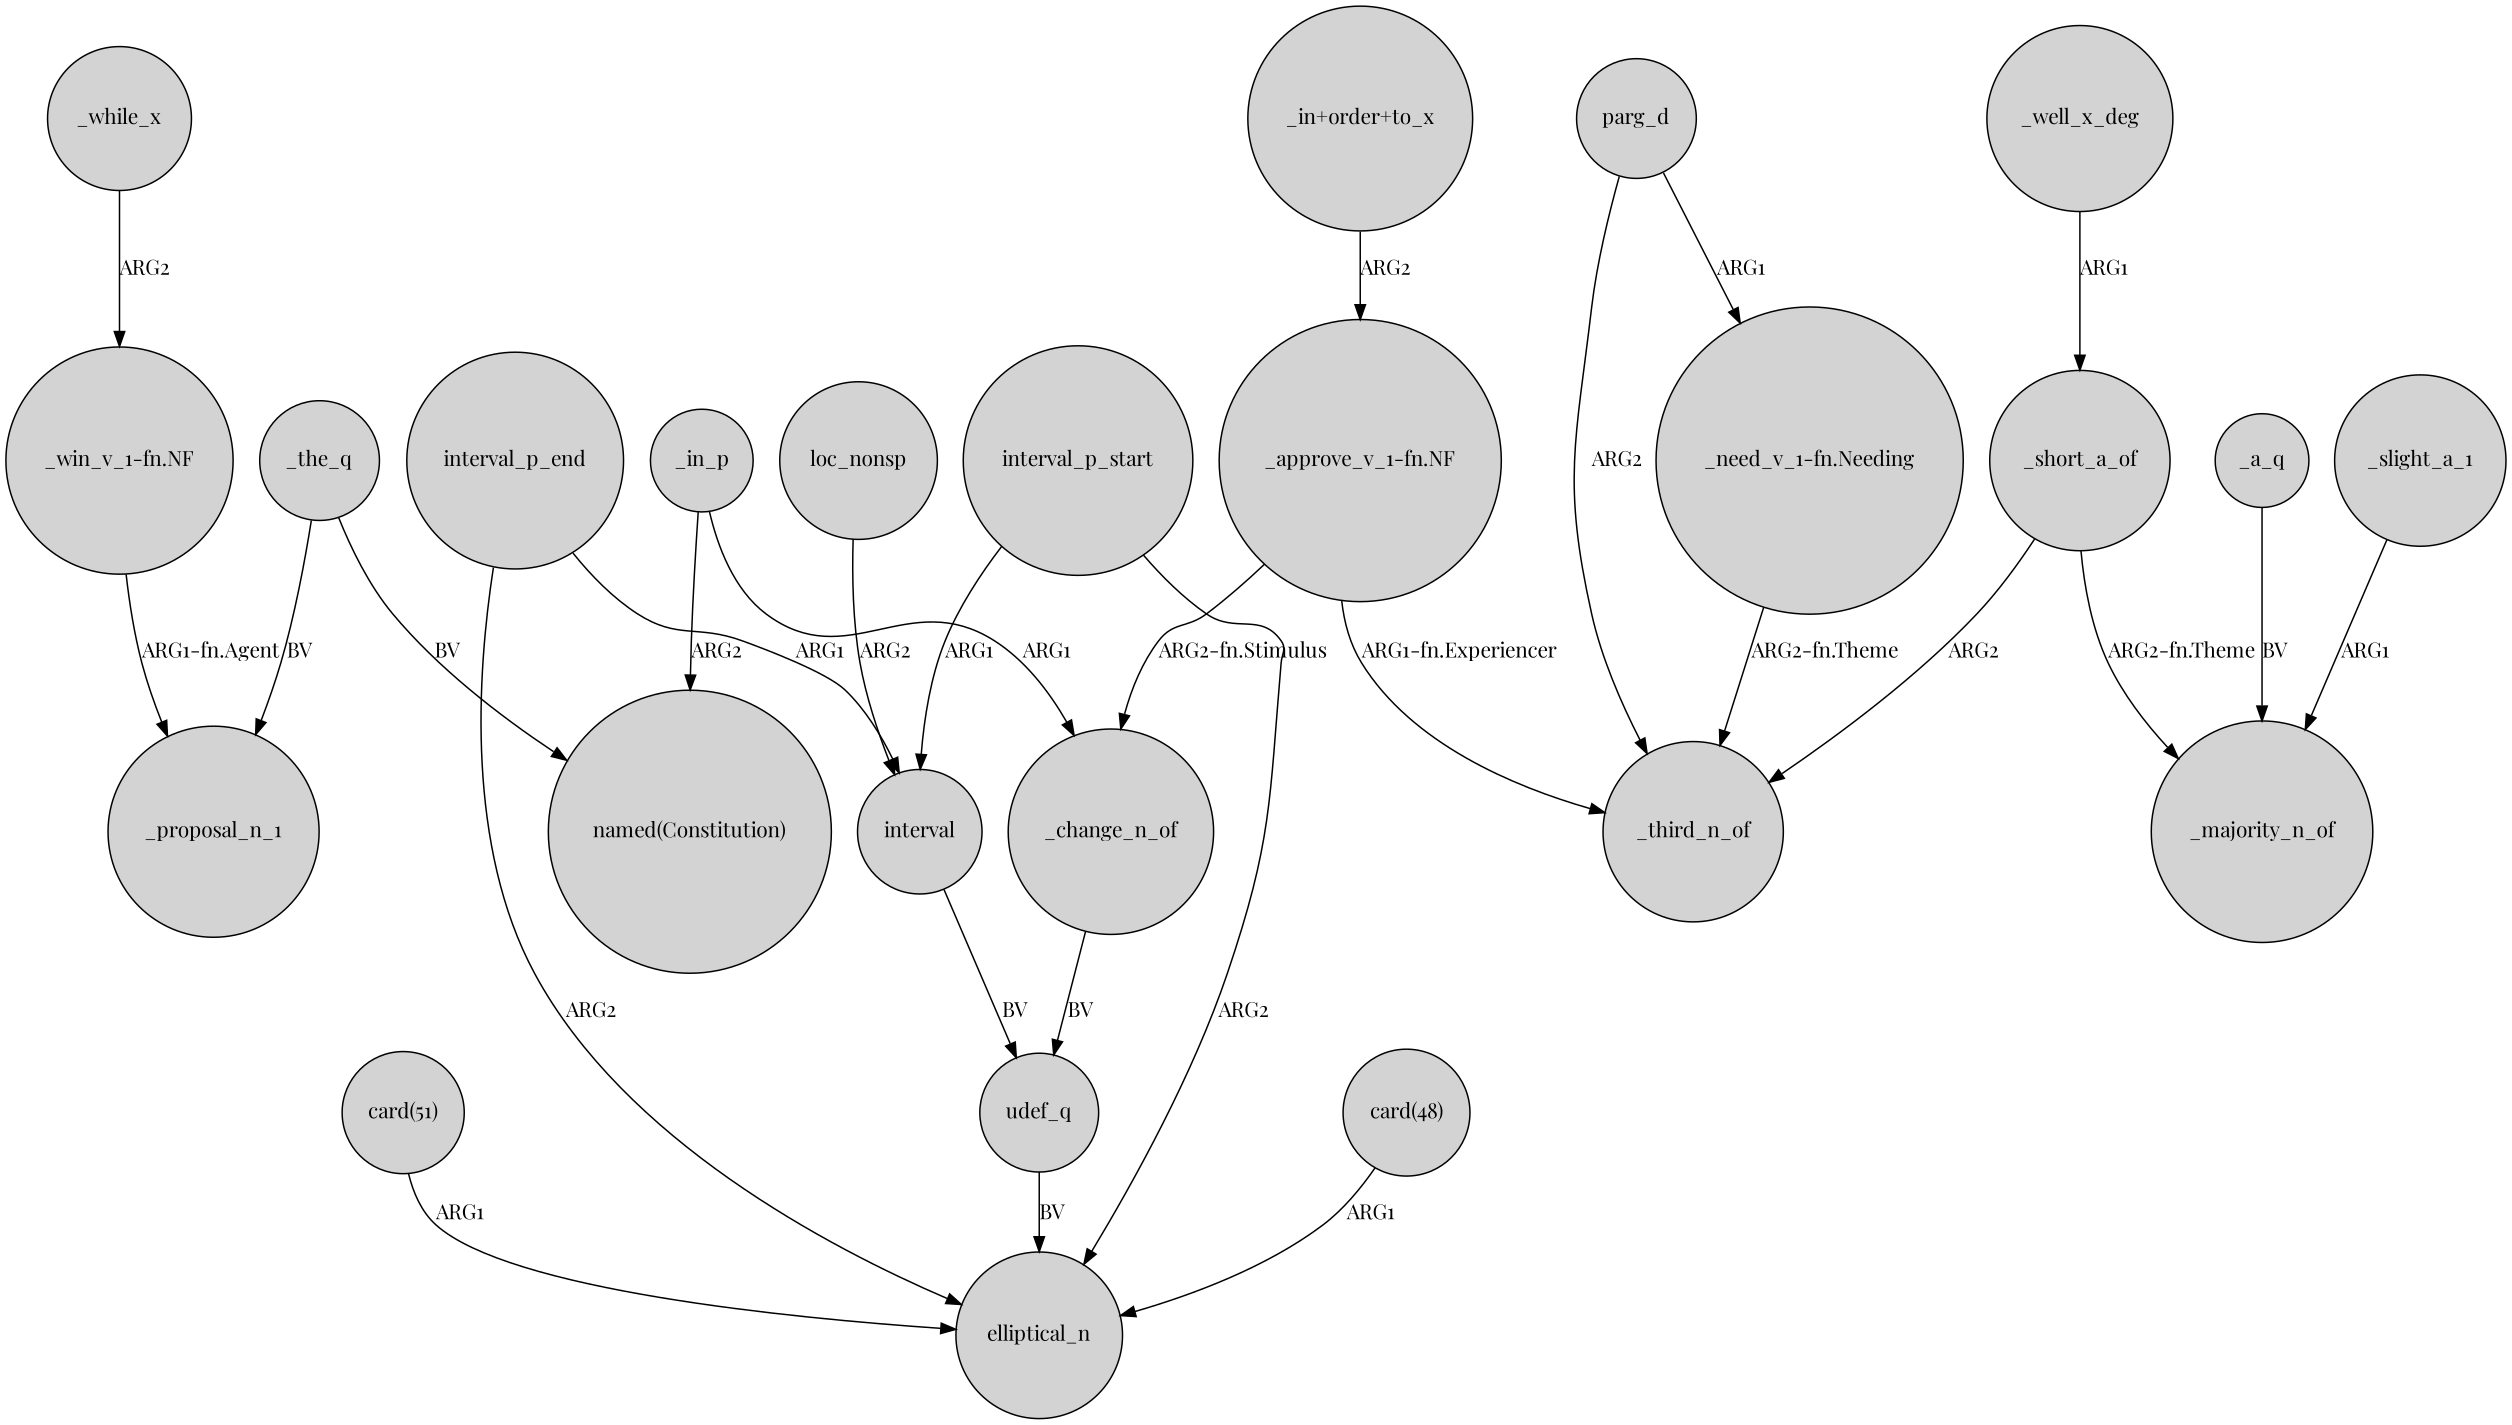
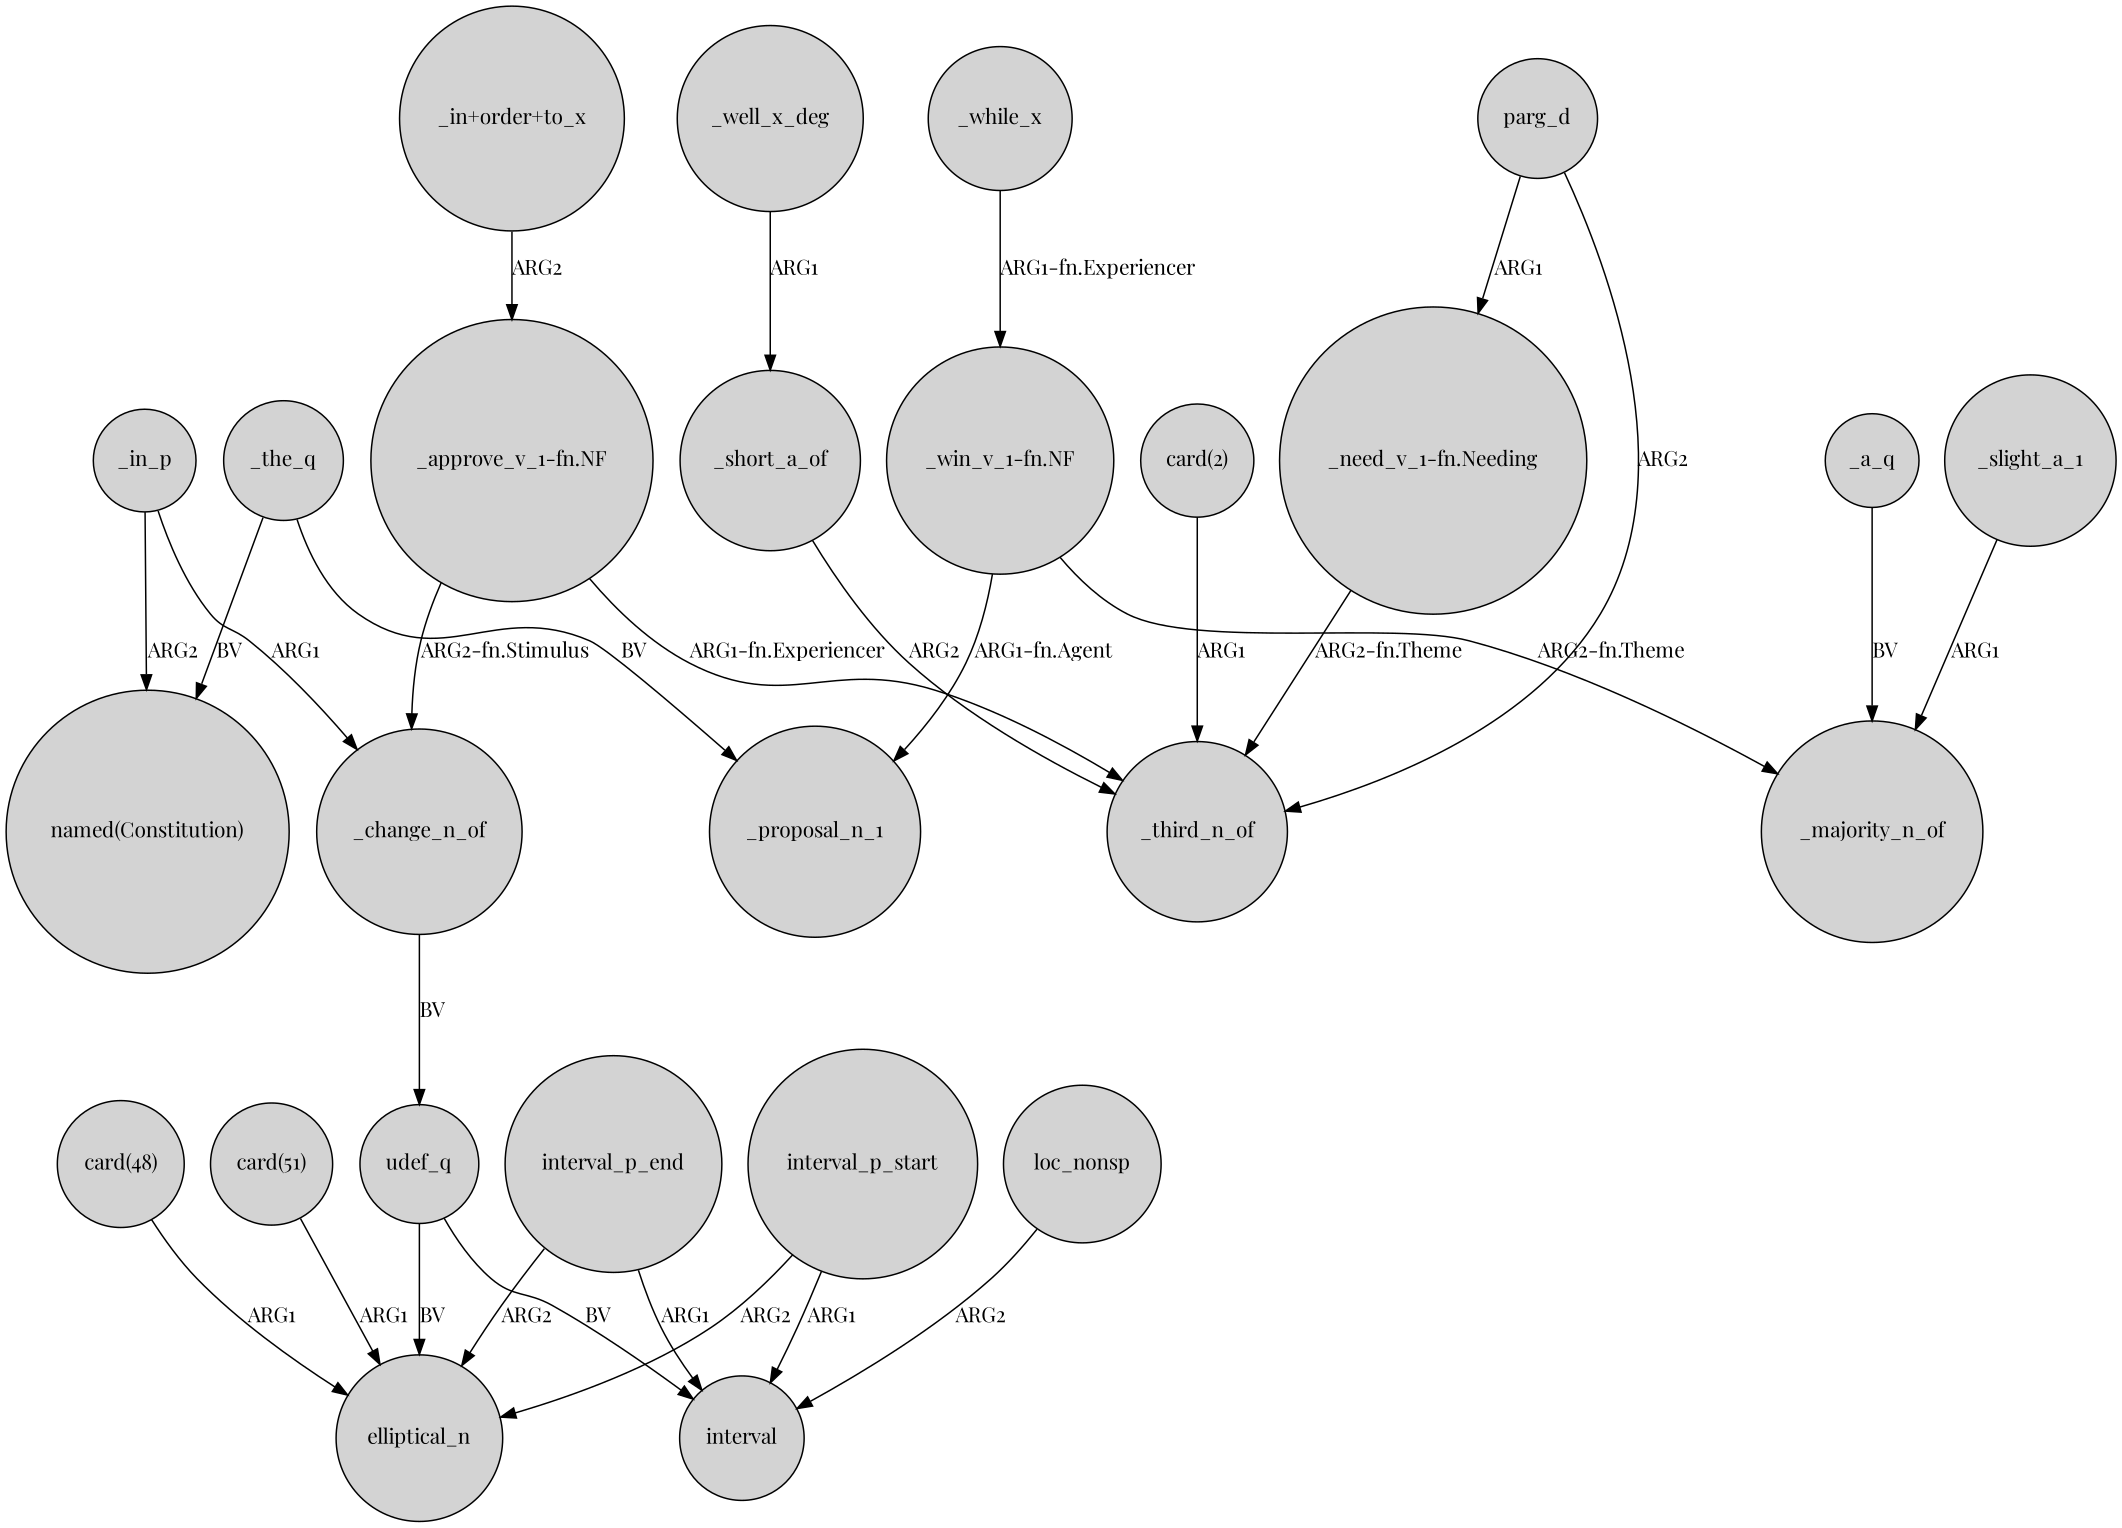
(145, 269) -> (1098, 269)
none -> (1197, 461)
(2106, 657) -> (1414, 634)
(977, 967) -> (557, 1308)
